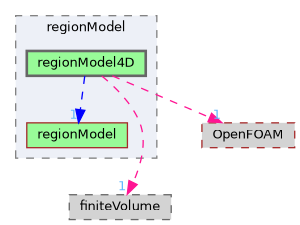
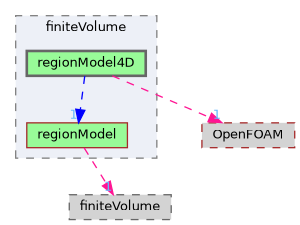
(86, 28) -> (86, 28)
(140, 123) -> (96, 167)
